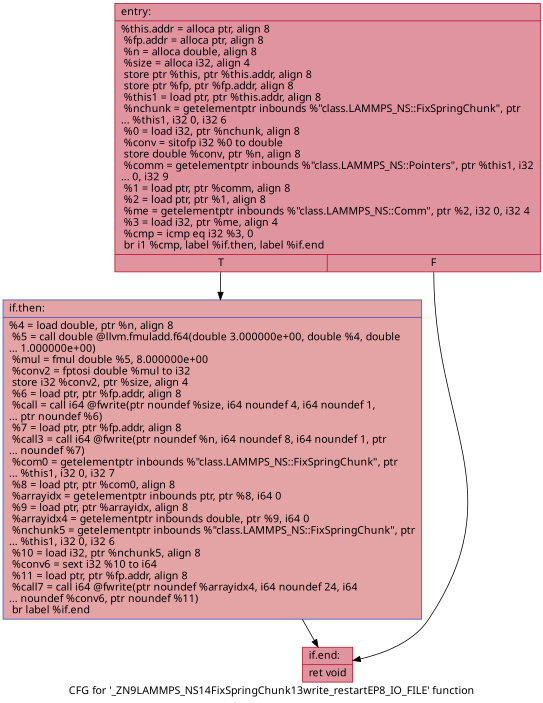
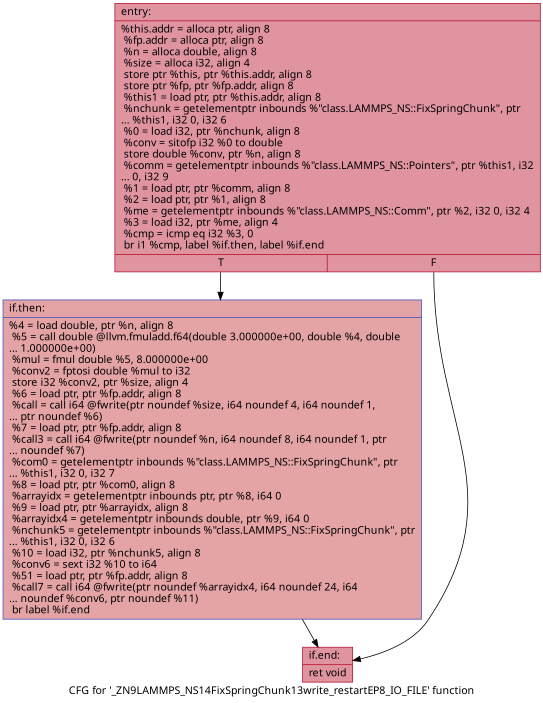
(99, 576) -> (99, 576)
